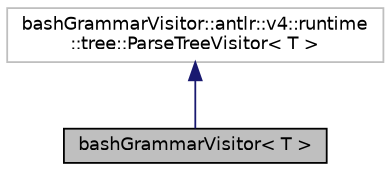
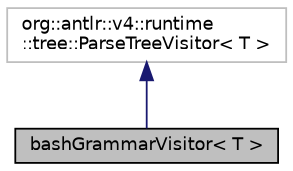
(195, 35) -> (147, 35)
